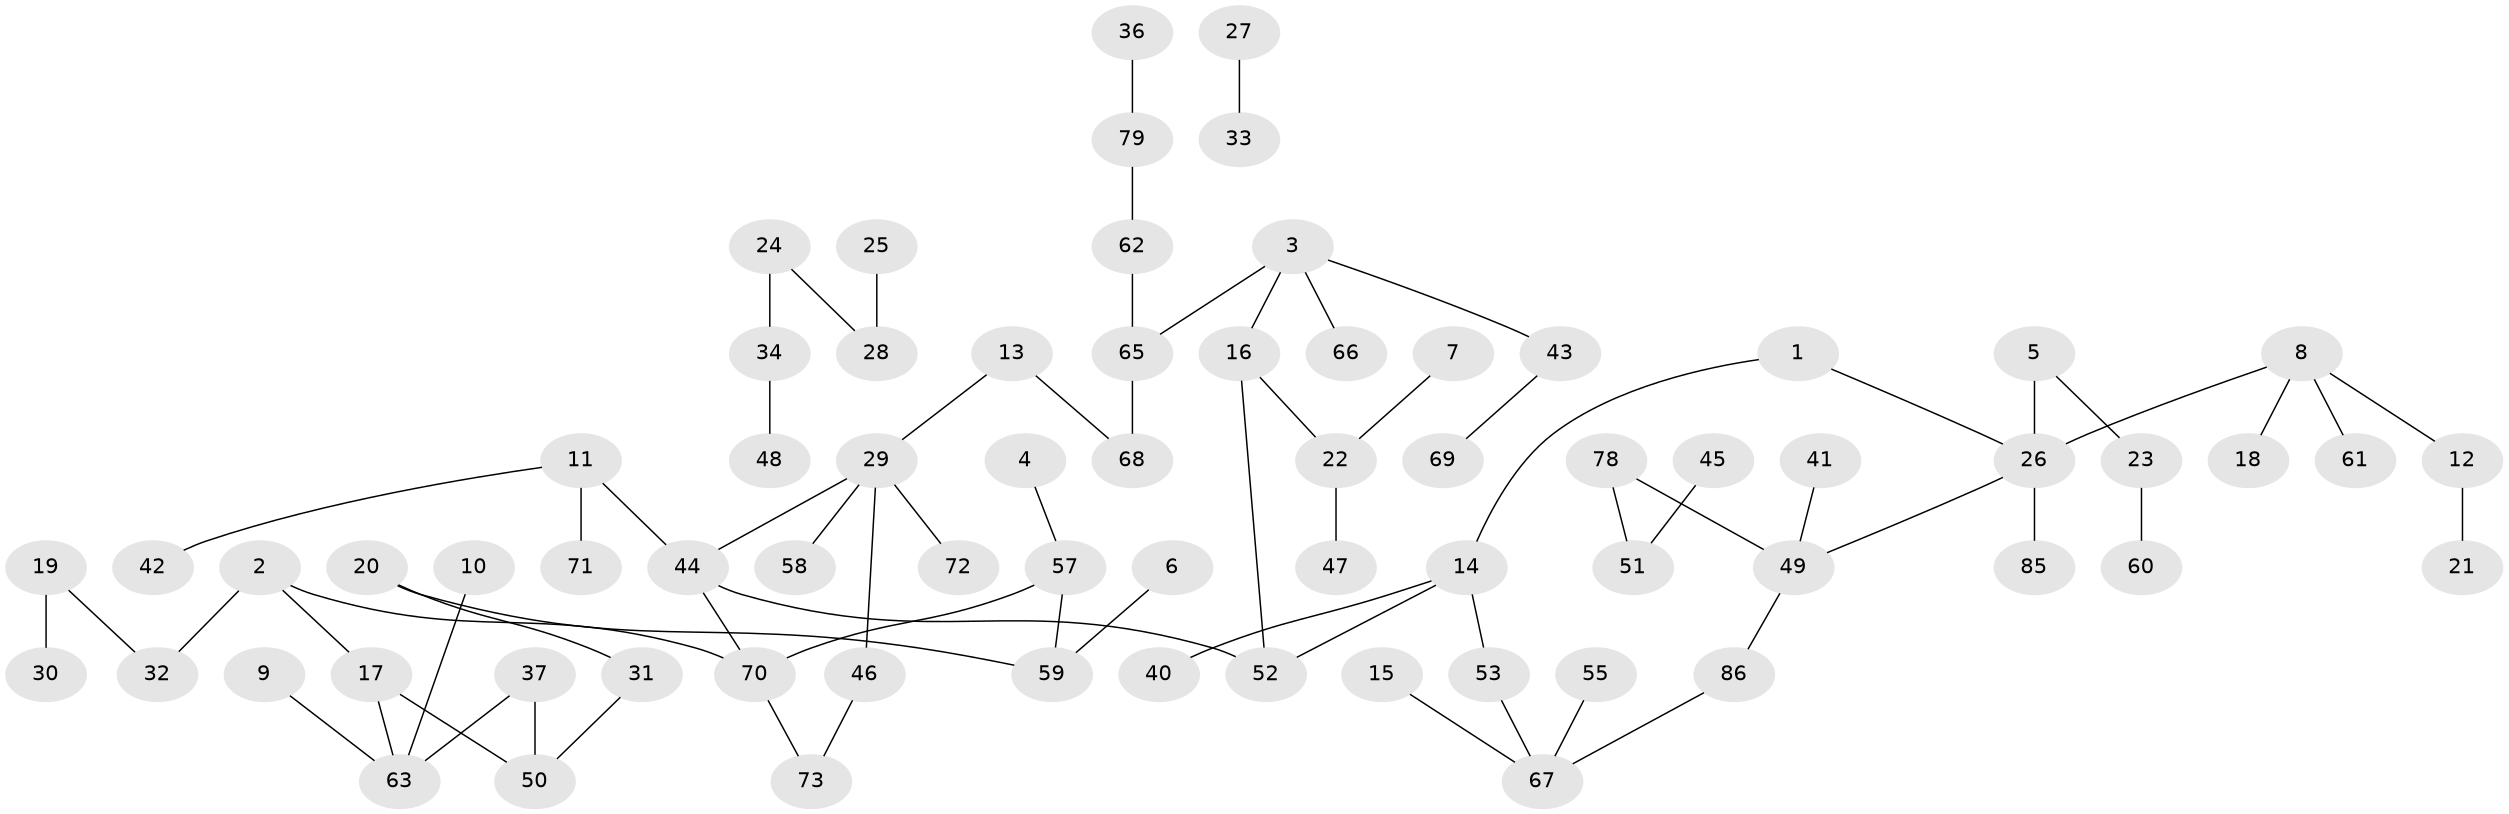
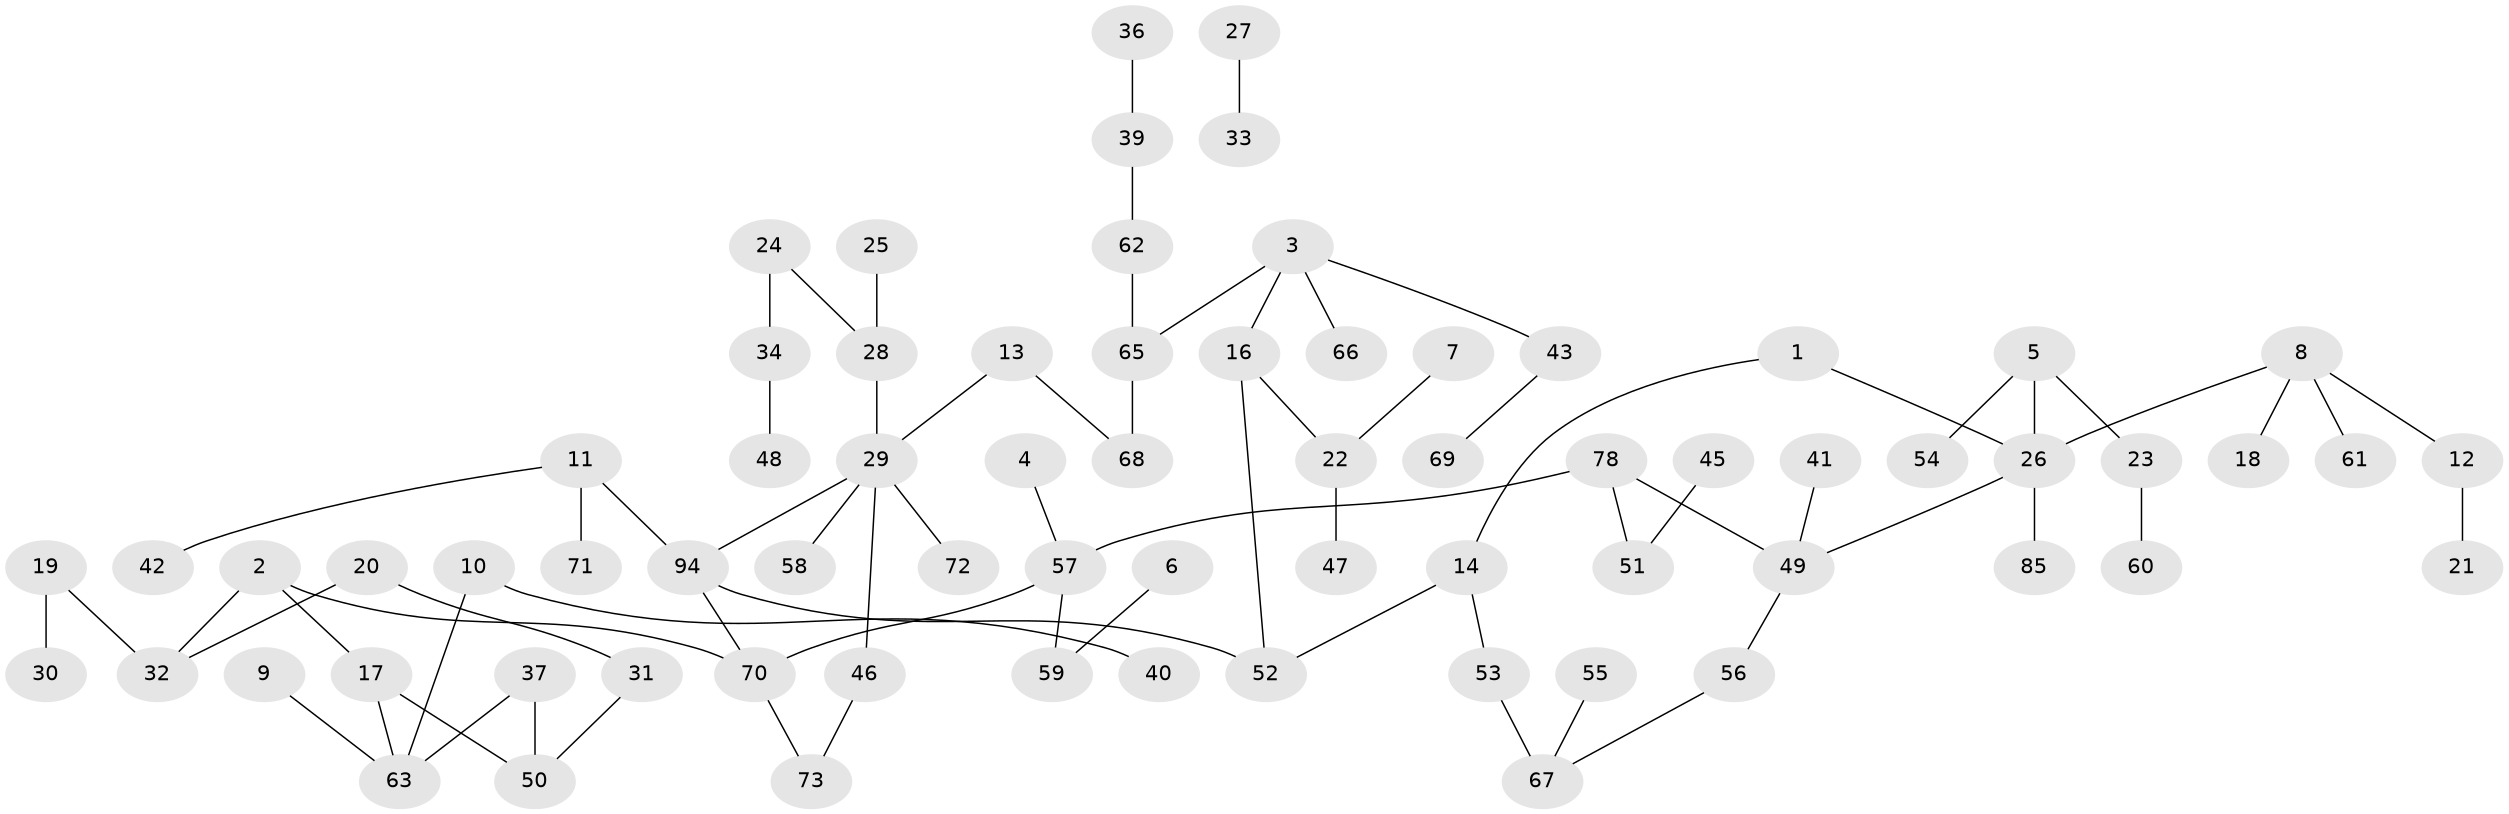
(1132, 140) -> (1132, 140)
none -> (877, 407)
none -> (1927, 461)
none -> (1320, 507)
(688, 568) -> (688, 568)
(1310, 617) -> (817, 621)
(704, 632) -> (262, 621)
(1382, 675) -> none
(1734, 675) -> (1734, 675)
